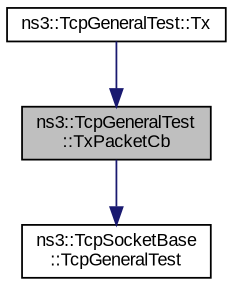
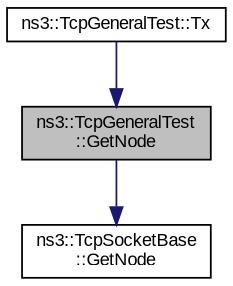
(116, 133) -> (116, 133)
(116, 251) -> (116, 251)
